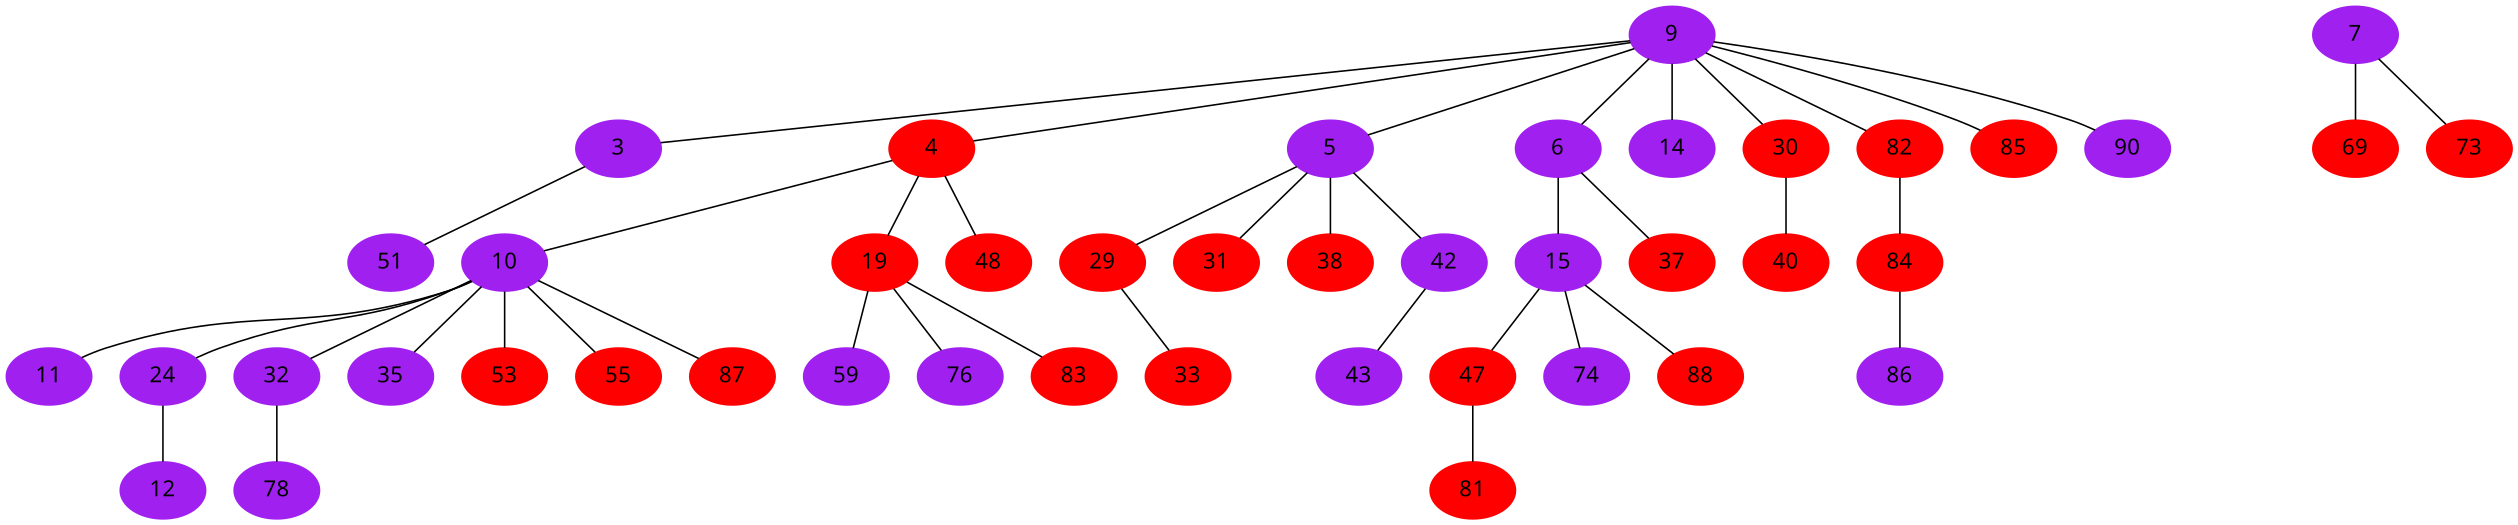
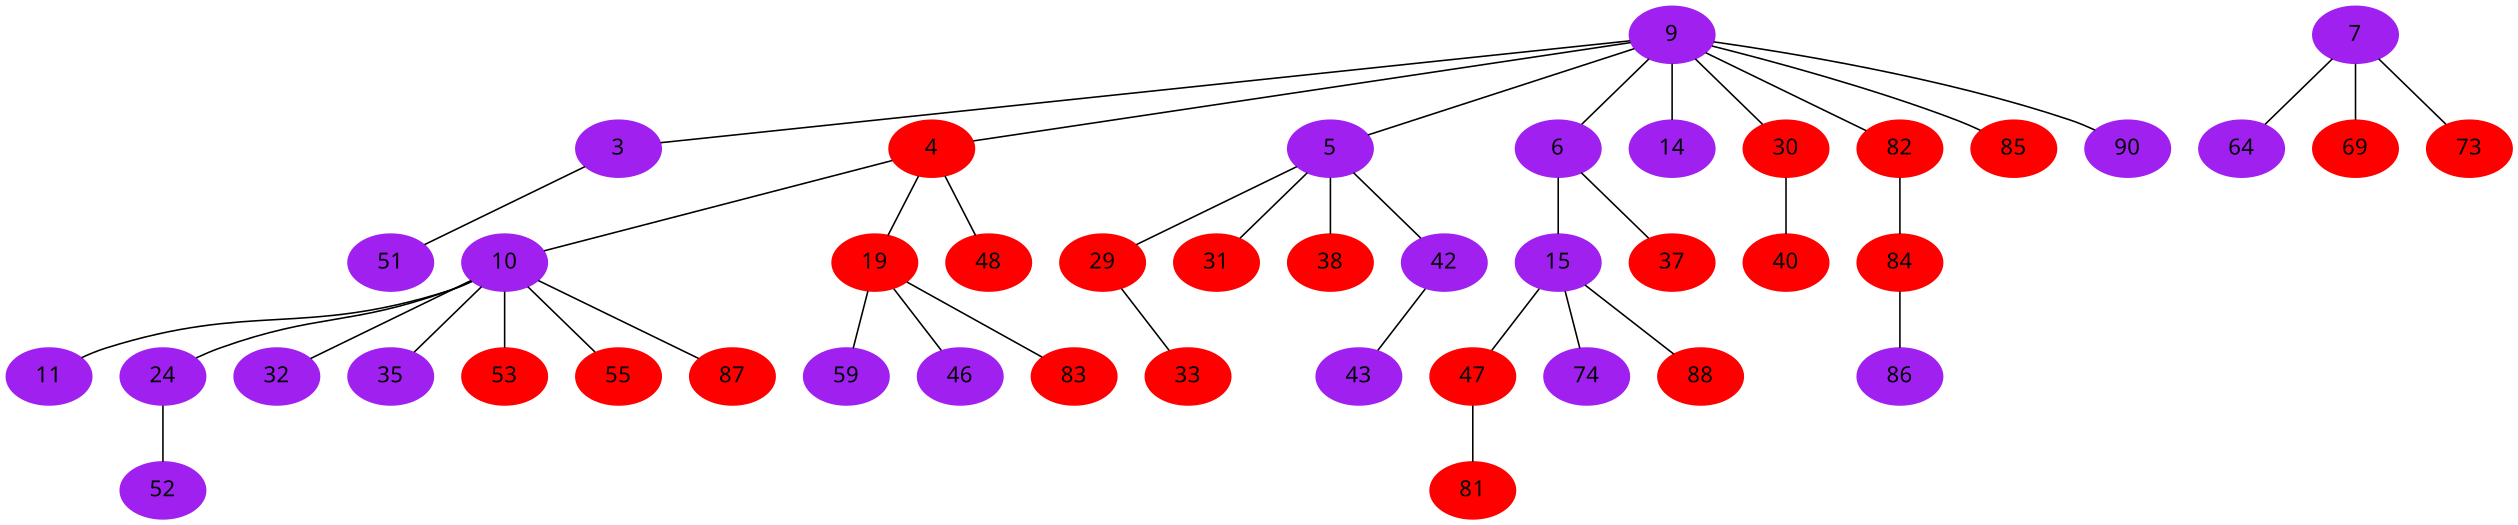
none -> (2242, 149)
(960, 377) -> (960, 377)
(163, 490) -> (163, 490)
(277, 490) -> none
